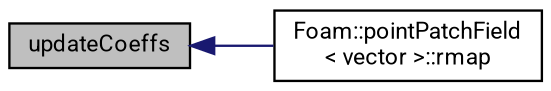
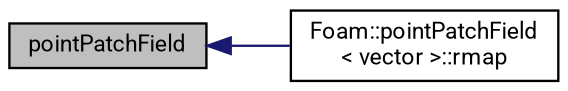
(100, 46) -> (108, 46)
